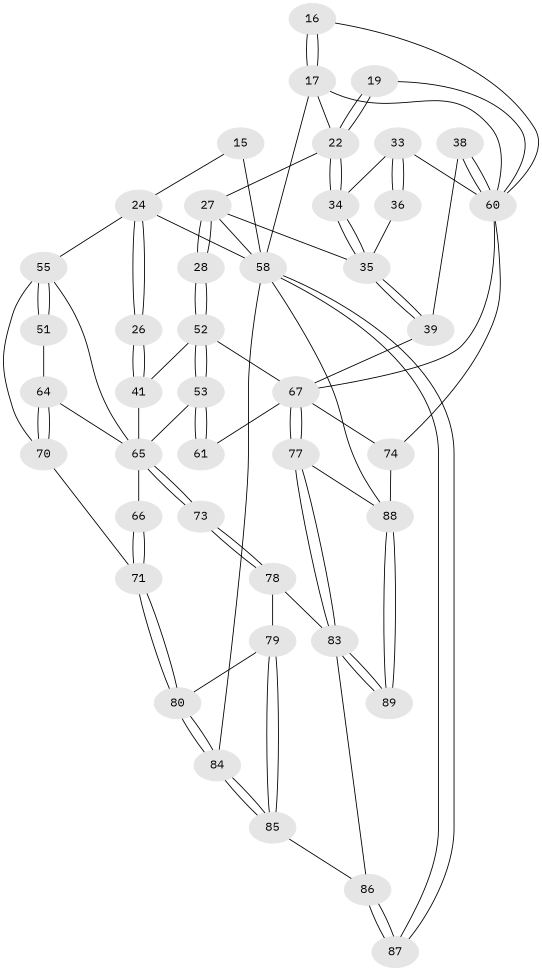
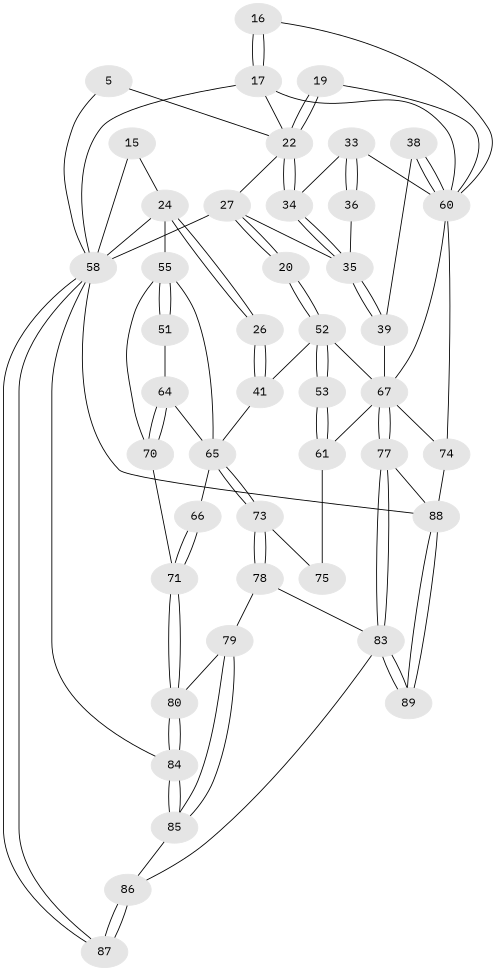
none -> (109, 81)
(201, 268) -> (286, 268)
(170, 423) -> none
none -> (322, 579)
